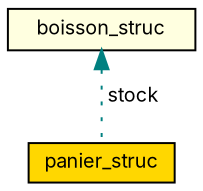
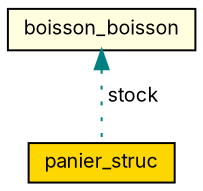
(102, 30) -> (102, 30)
